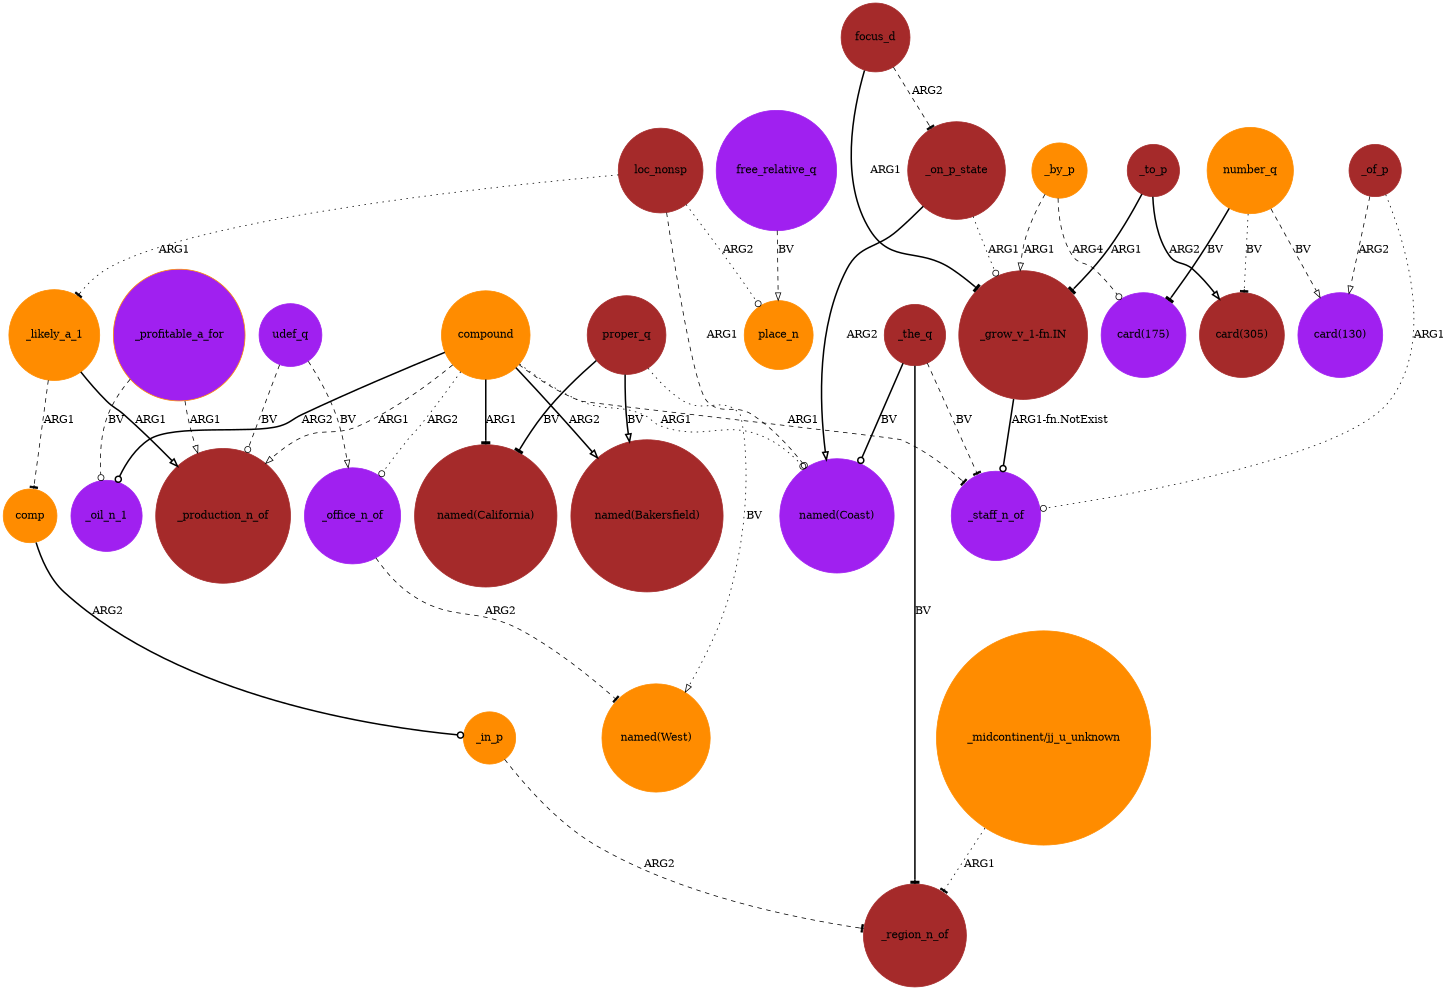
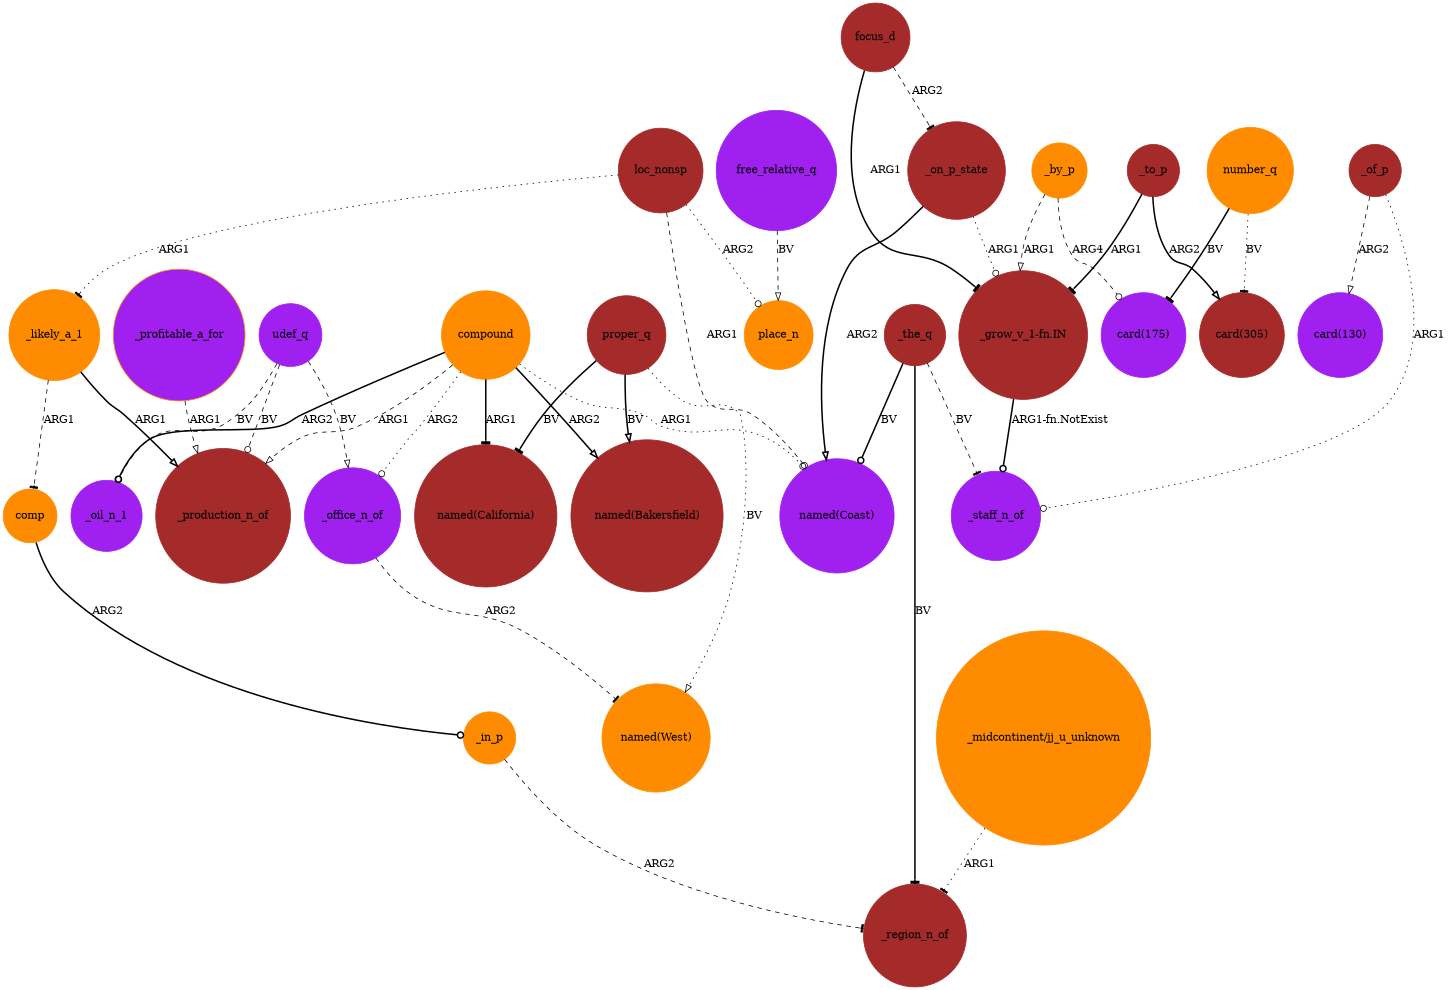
(1294, 250) -> none
(730, 419) -> none
(105, 424) -> (223, 425)
